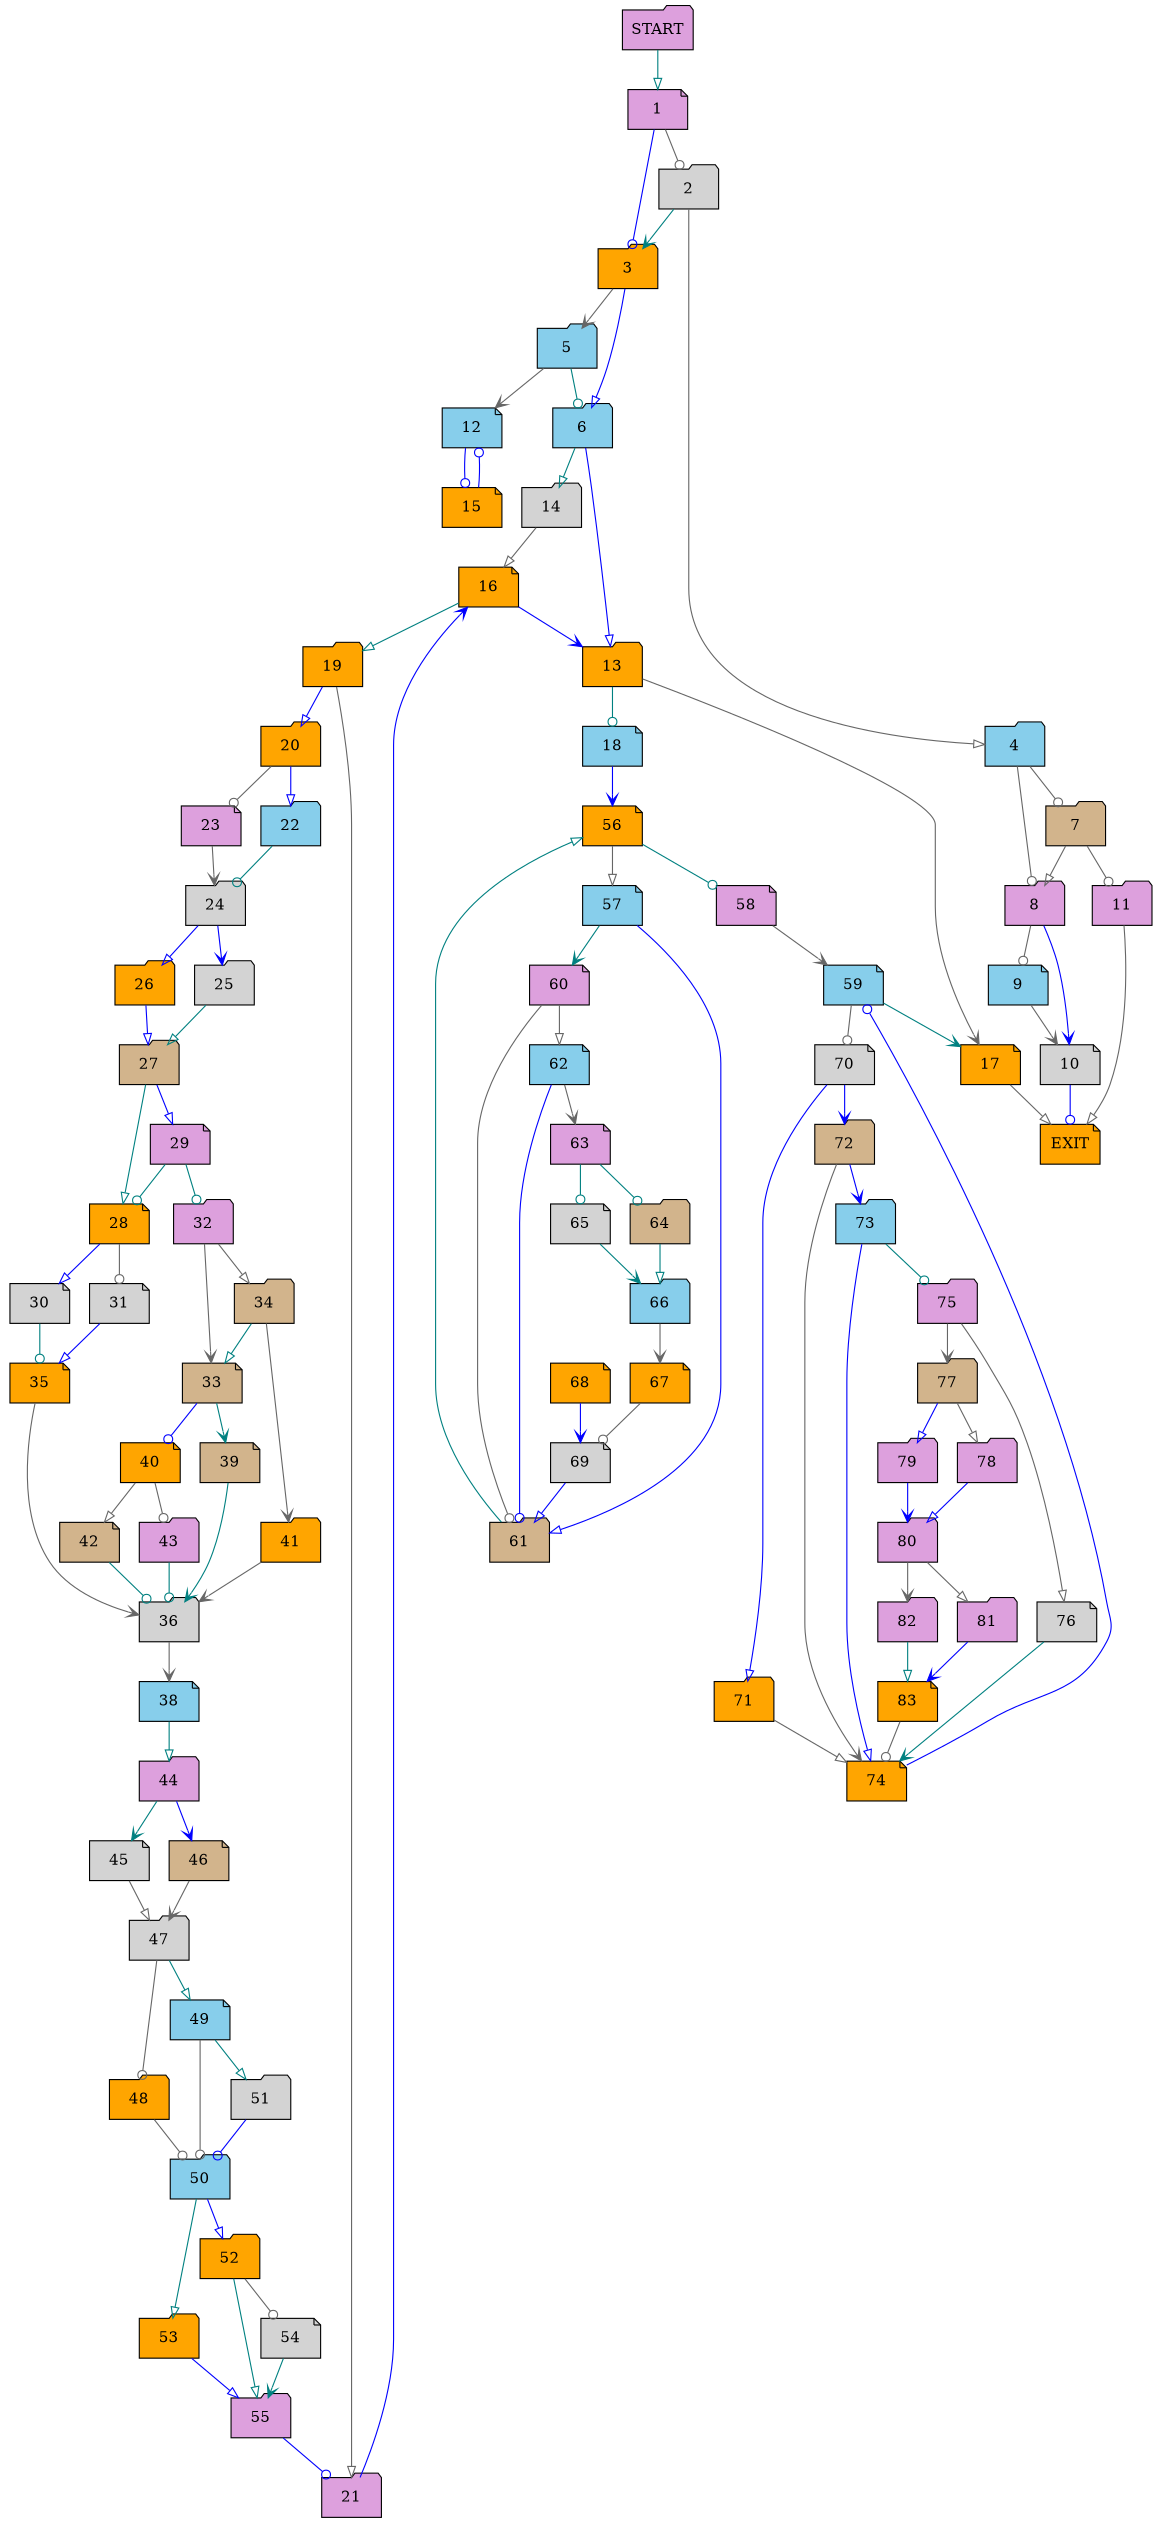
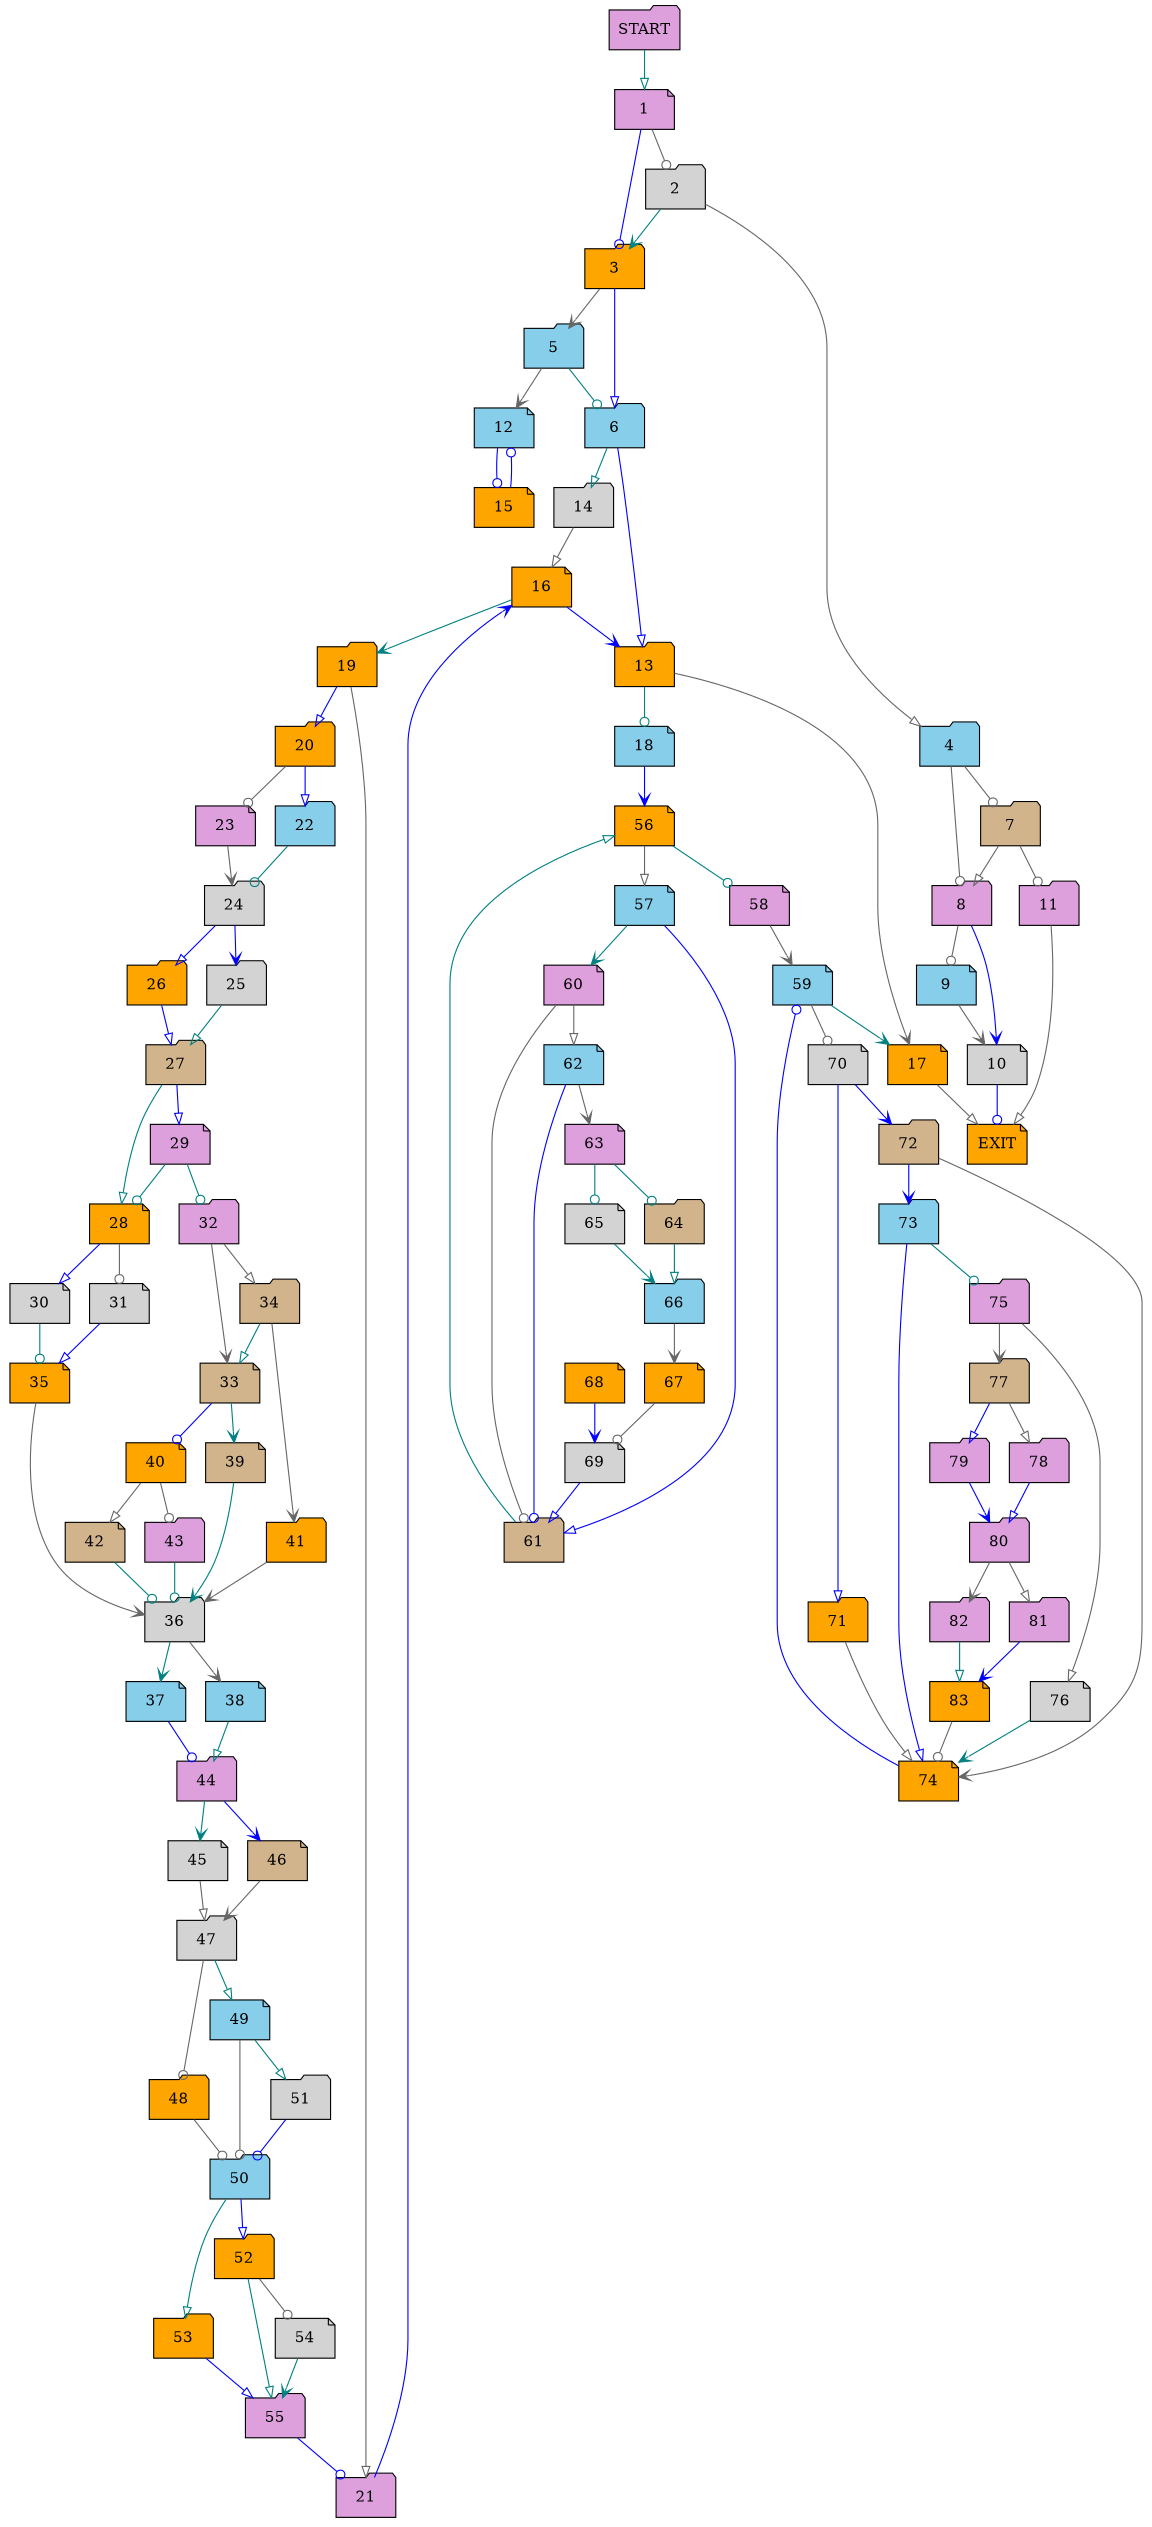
(416, 624) -> (450, 624)
none -> (156, 1701)
